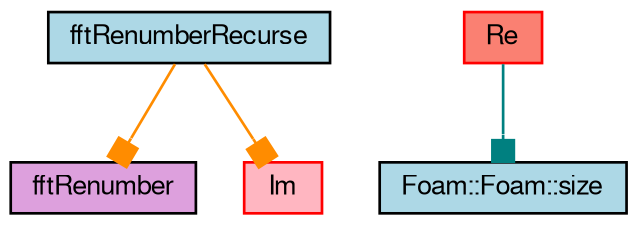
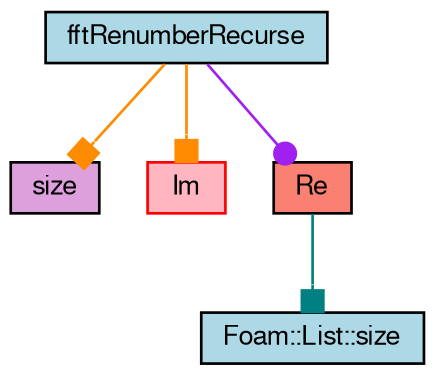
(503, 38) -> (313, 188)
none -> (242, 105)
(103, 188) -> (55, 188)
(503, 188) -> (313, 338)
